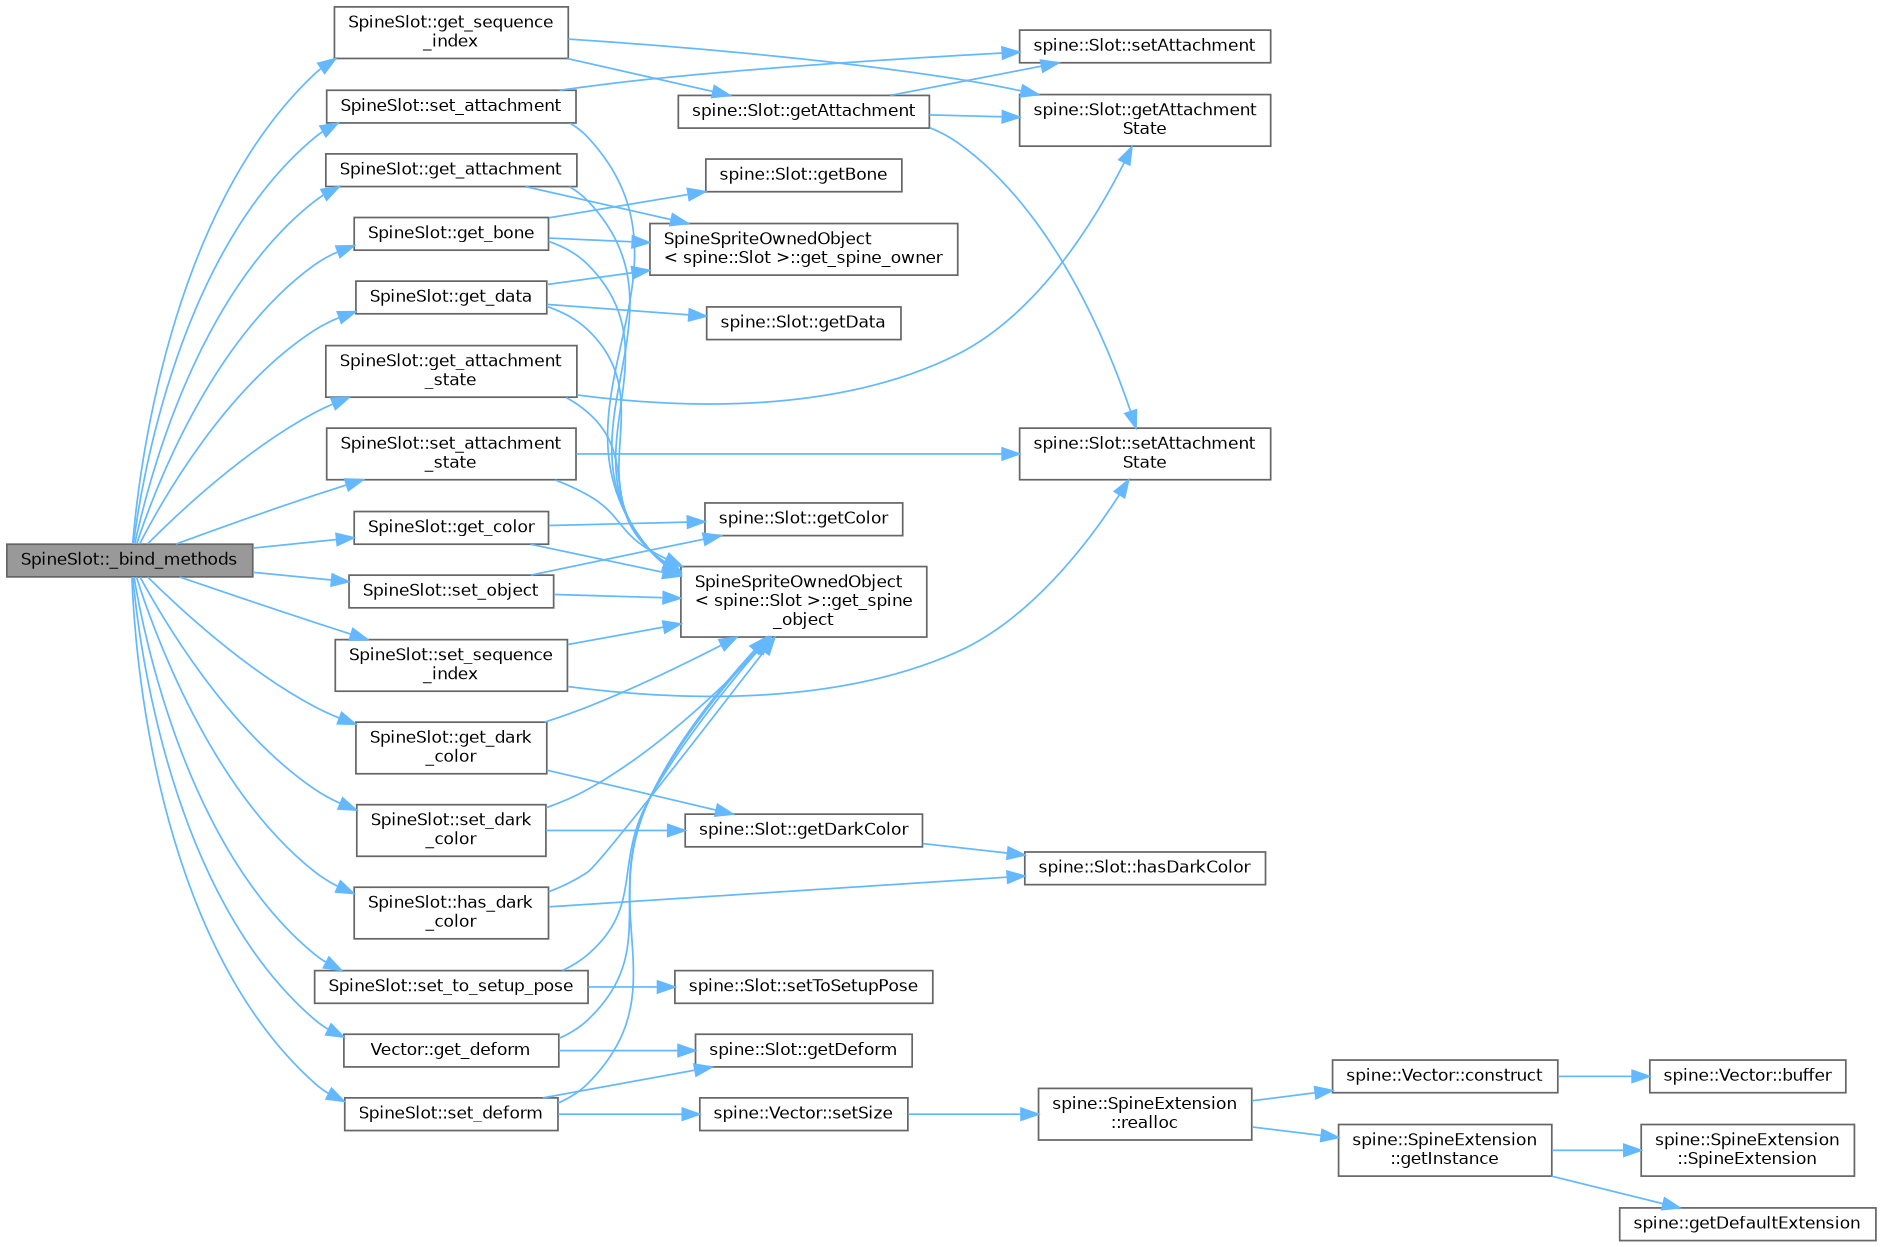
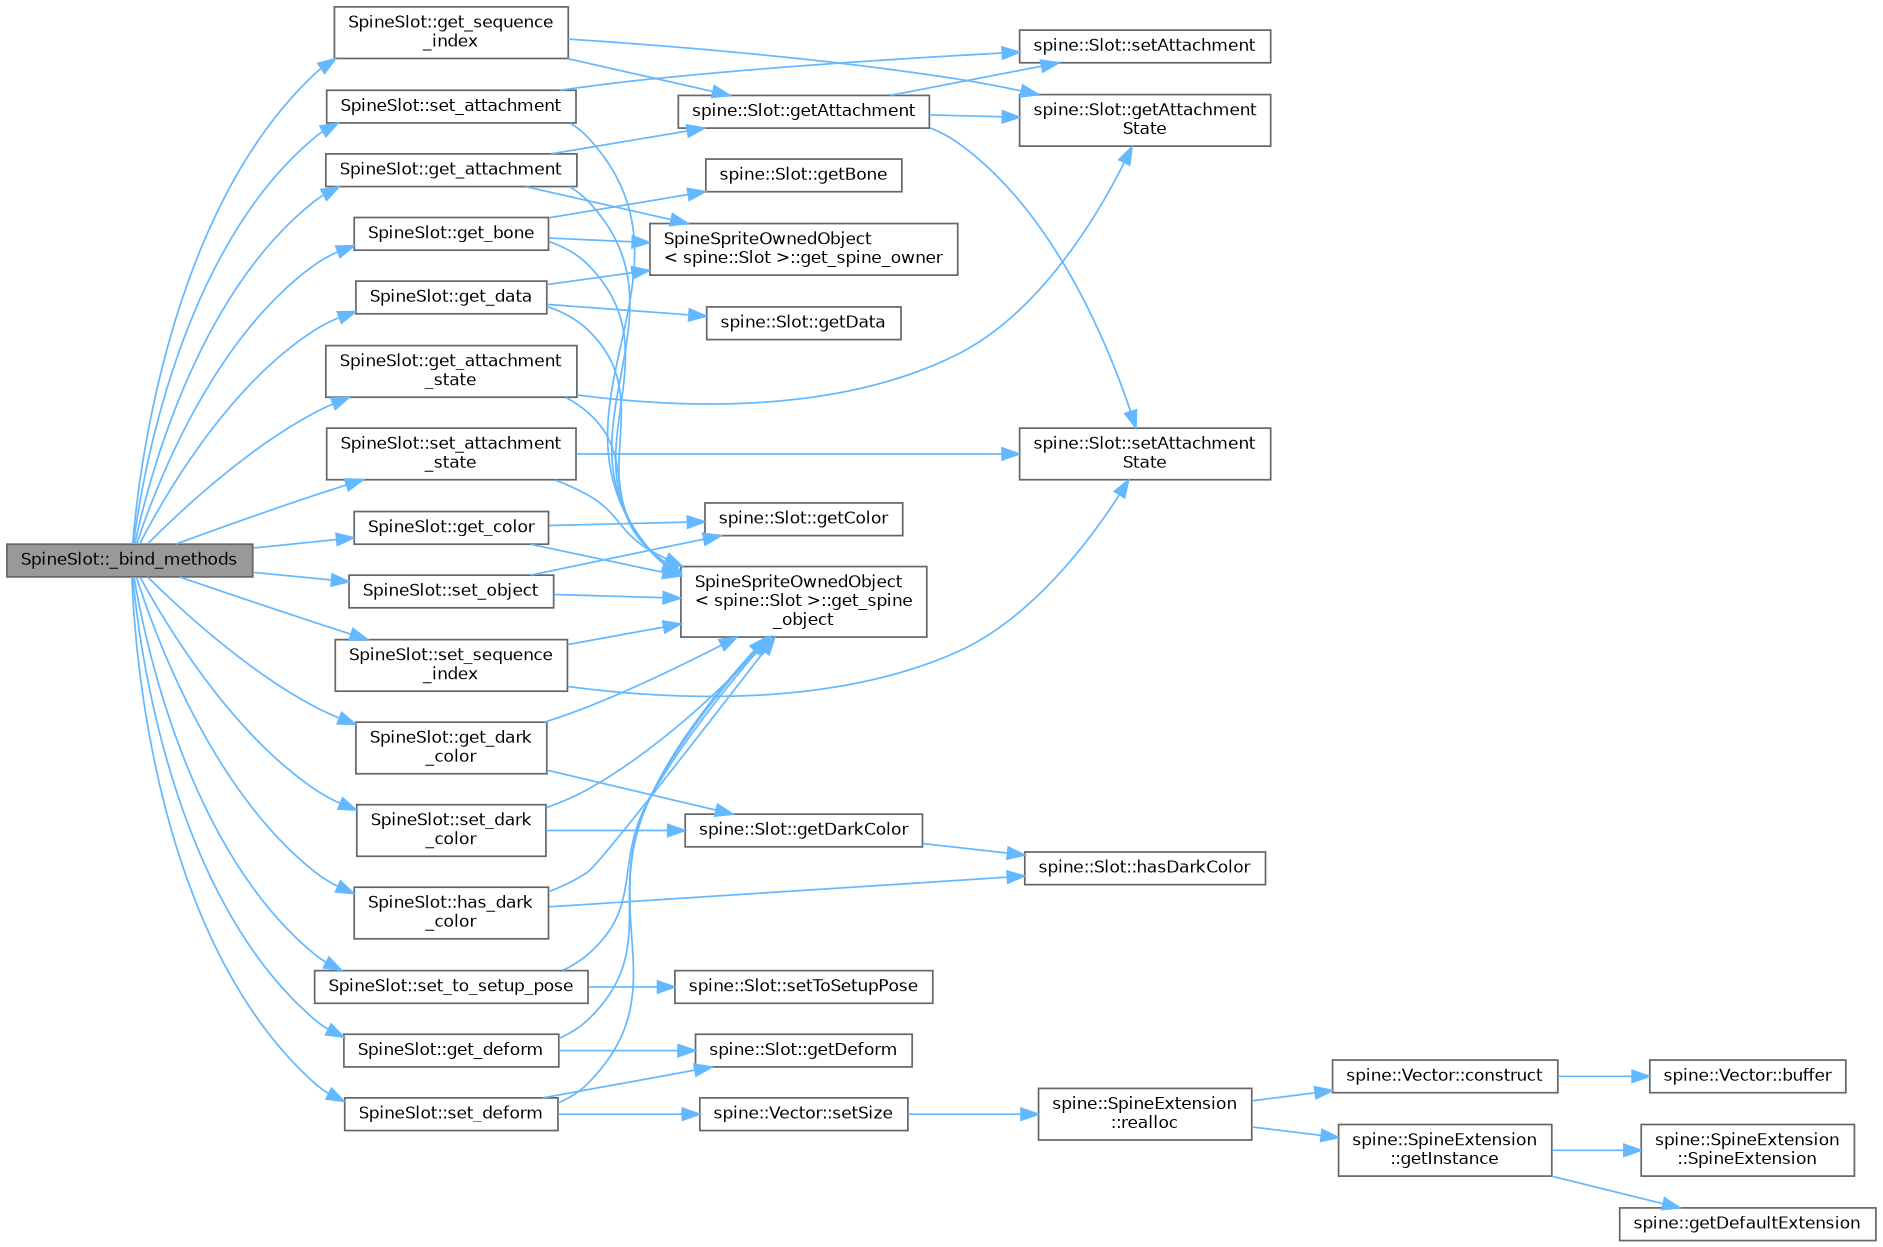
none -> (619, 142)
(451, 1051) -> (451, 1051)
